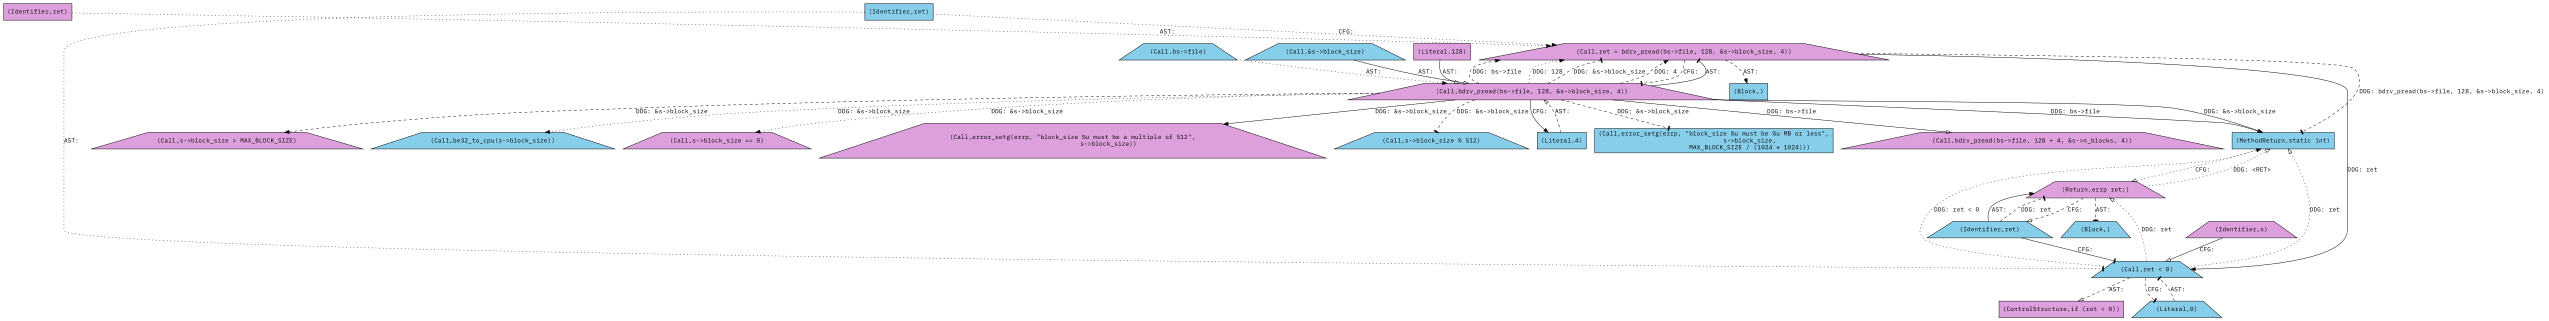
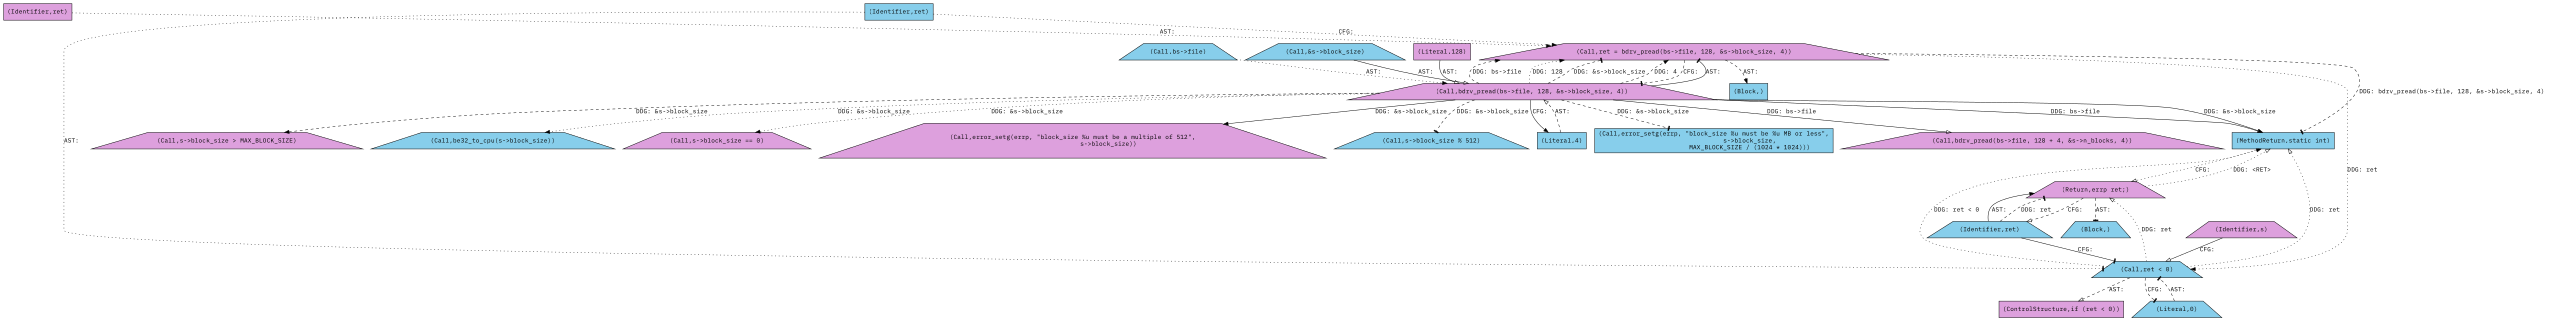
(2256, 71) -> (2256, 71)
